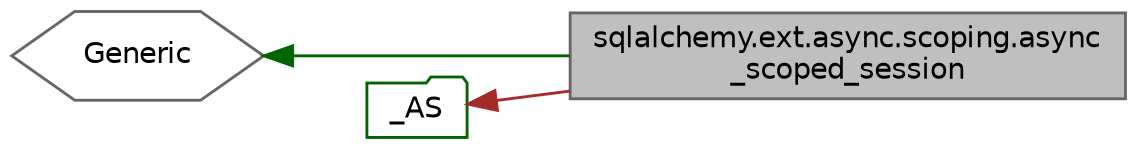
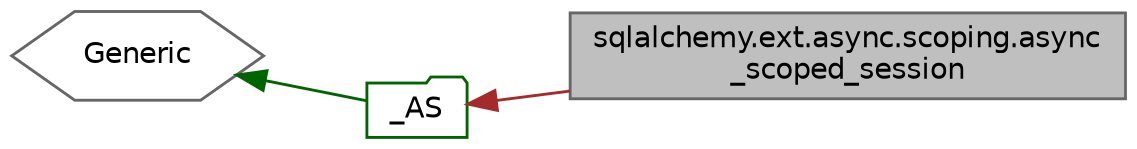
(431, 56) -> (316, 91)
